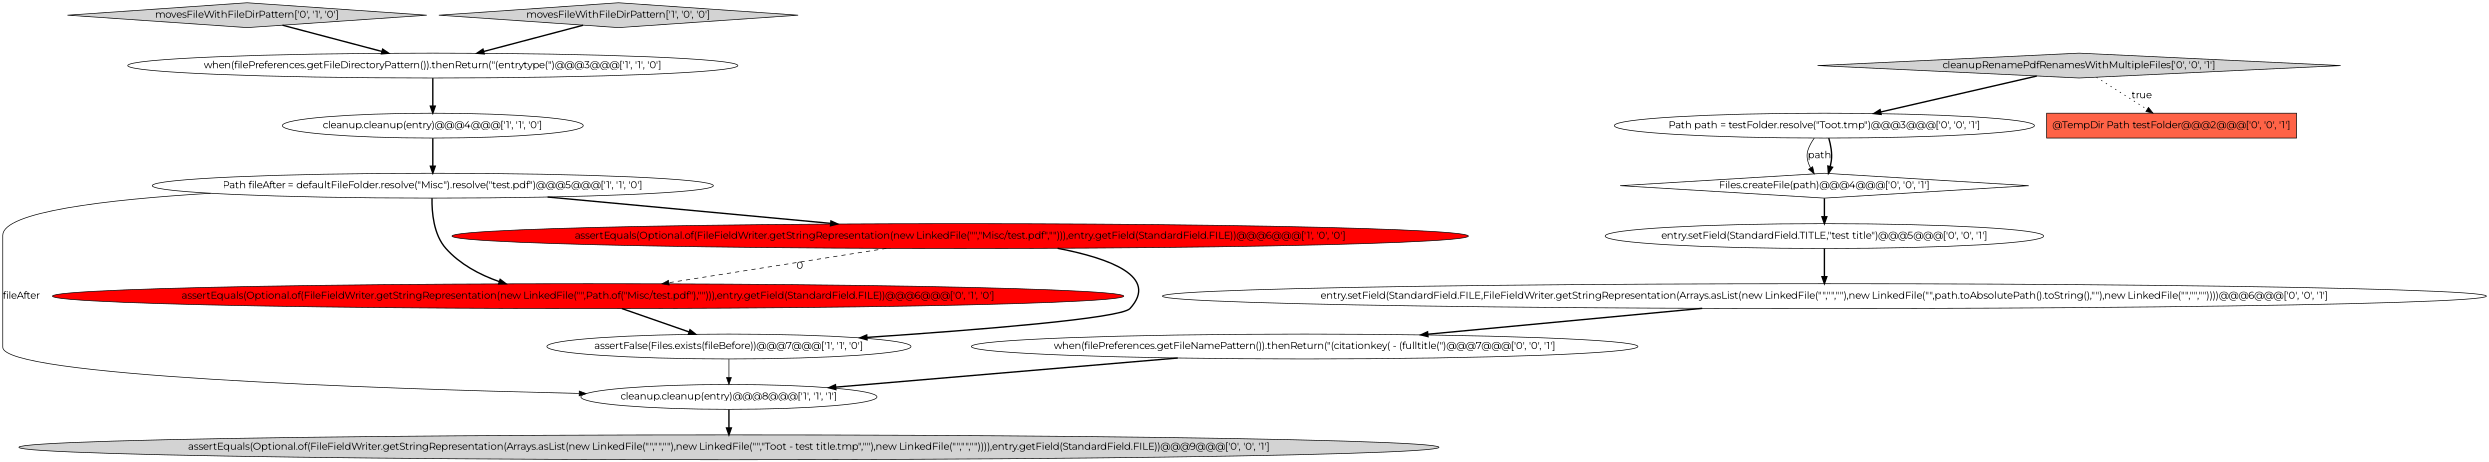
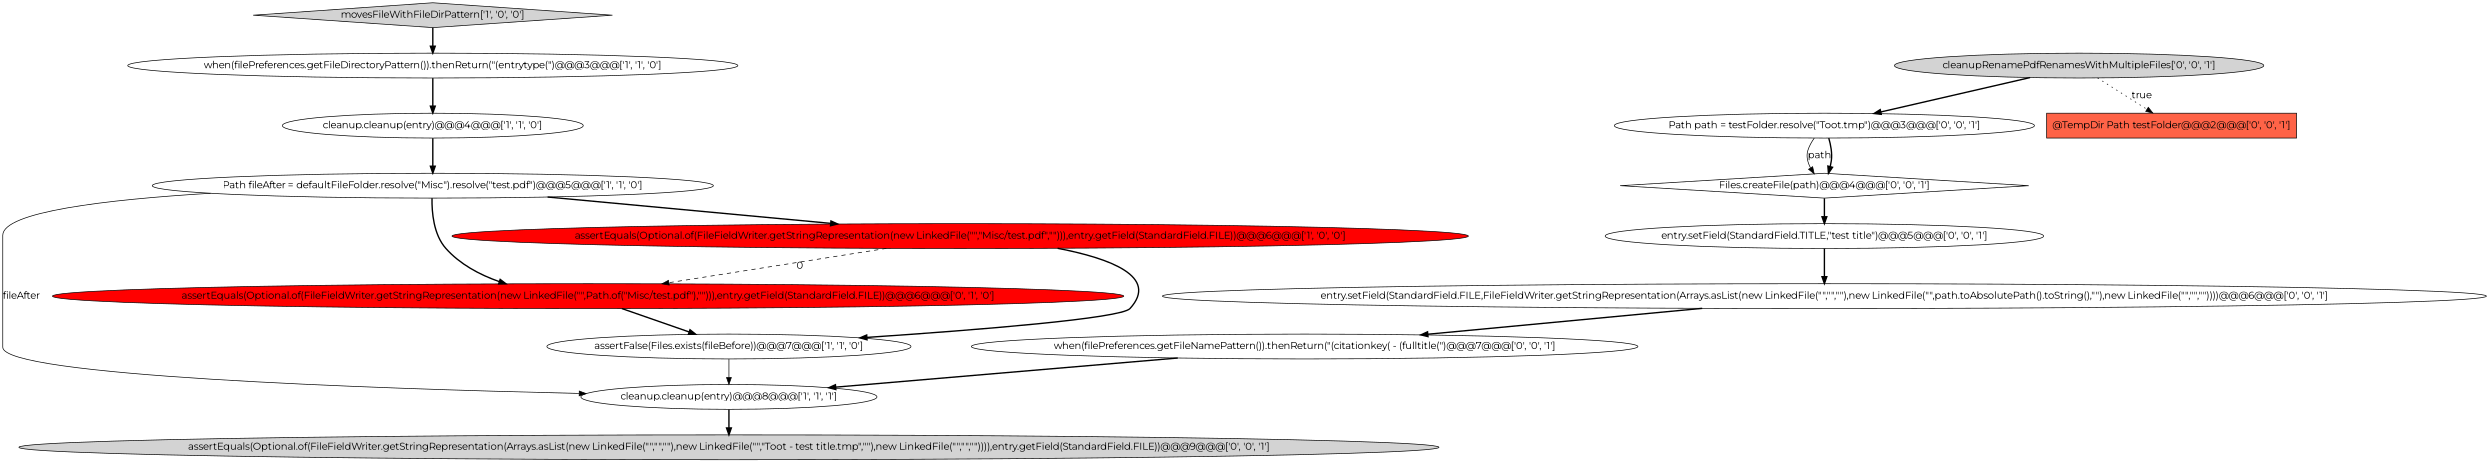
(247, 15) -> none
(2079, 66) -> (2079, 66)
